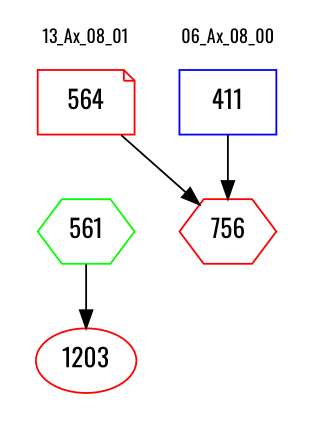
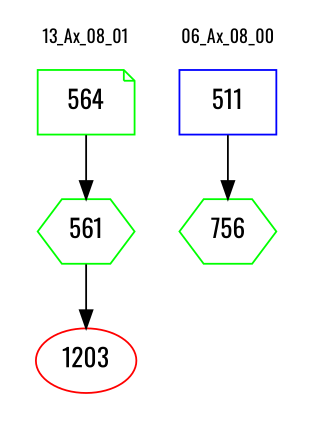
(86, 102) -> (86, 102)
(228, 102) -> (228, 102)
(139, 151) -> (86, 158)
(228, 231) -> (228, 231)
